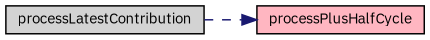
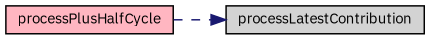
(223, 20) -> (192, 20)
